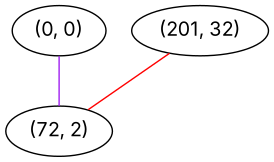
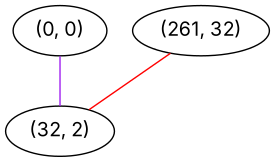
(200, 31) -> (201, 31)
(59, 131) -> (60, 131)
